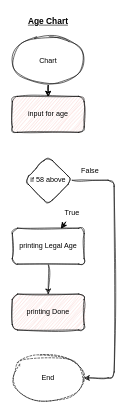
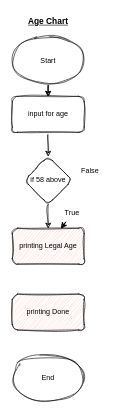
(48, 60) -> (48, 60)
(48, 114) -> (48, 114)
none -> (48, 143)
none -> (48, 214)
(48, 246) -> (48, 246)
(114, 271) -> none
(48, 278) -> none
(48, 378) -> (48, 378)
